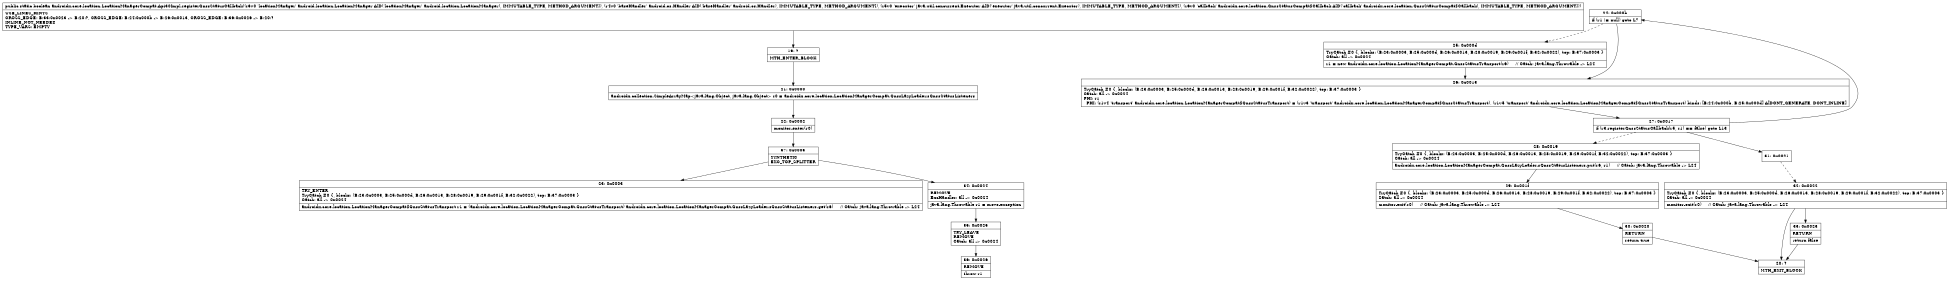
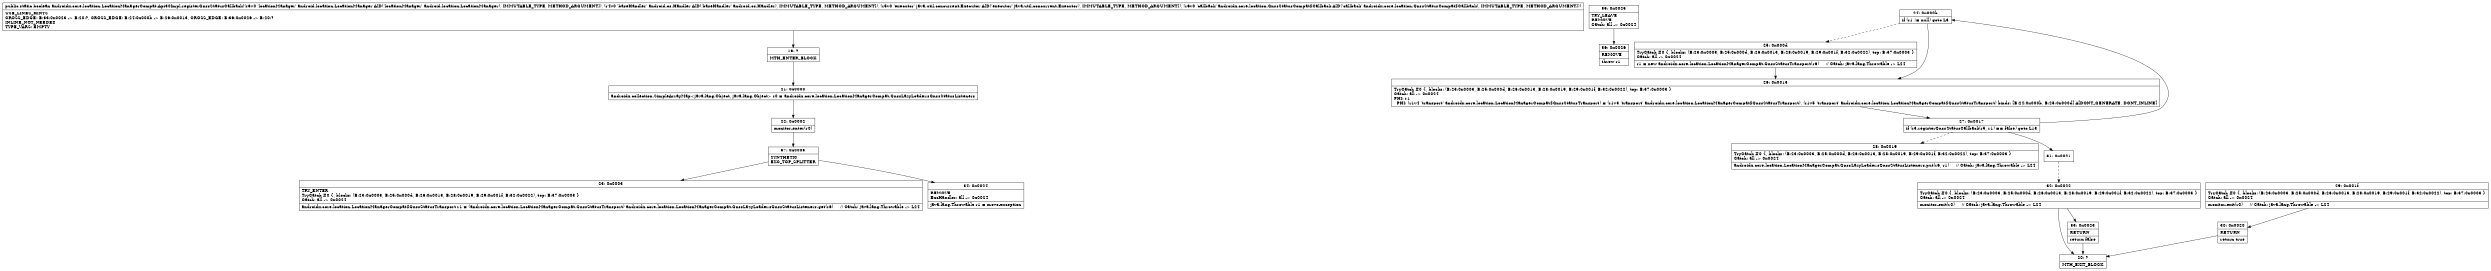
(1615, 20) -> (1926, 20)
(1533, 175) -> none
(976, 214) -> none
